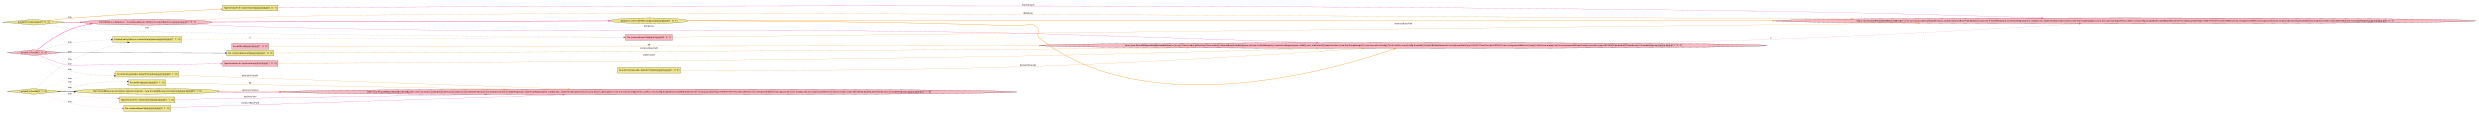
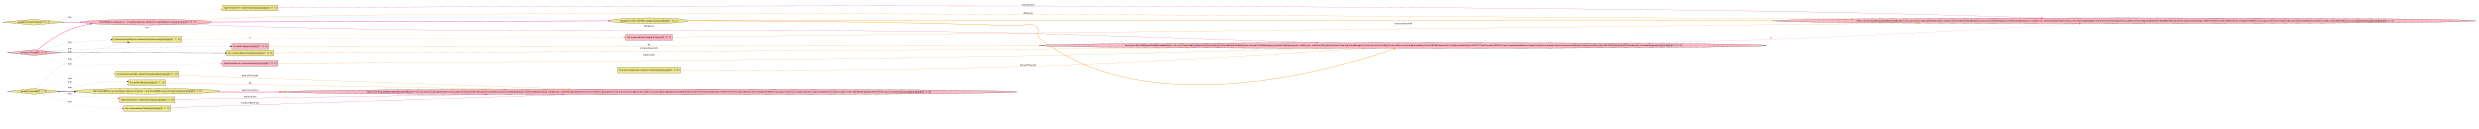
(134, 14) -> (134, 14)
(333, 35) -> (333, 35)
(129, 65) -> (129, 65)
(74, 72) -> (139, 48)
